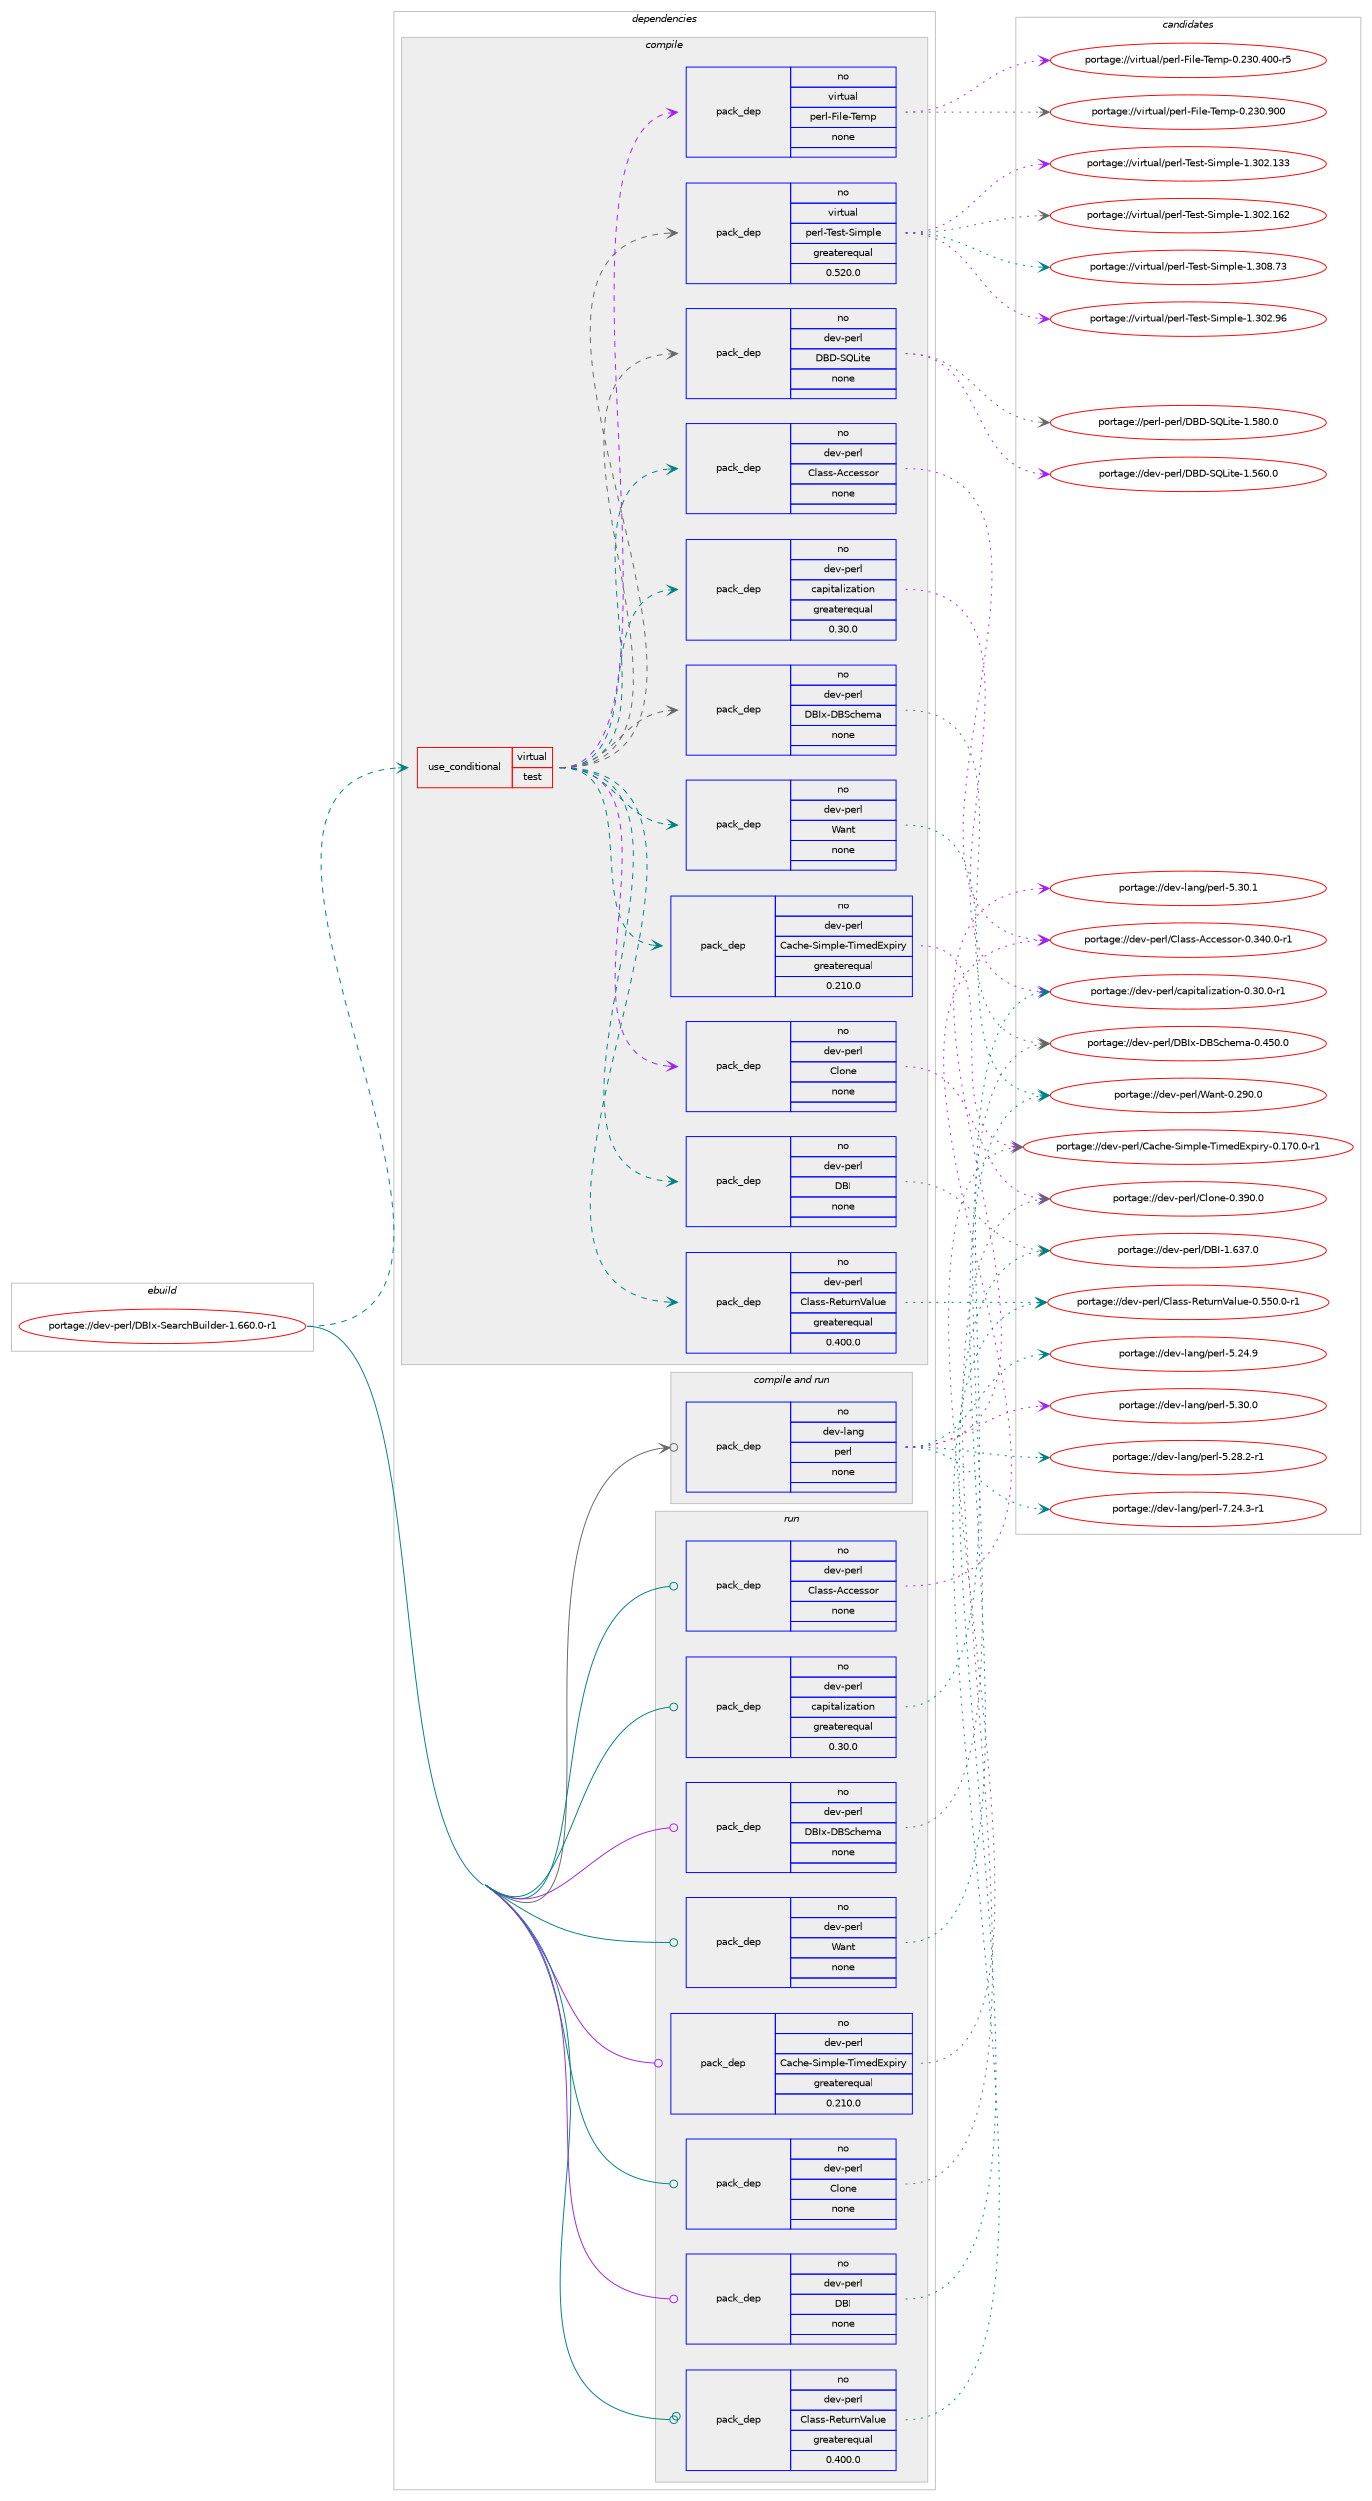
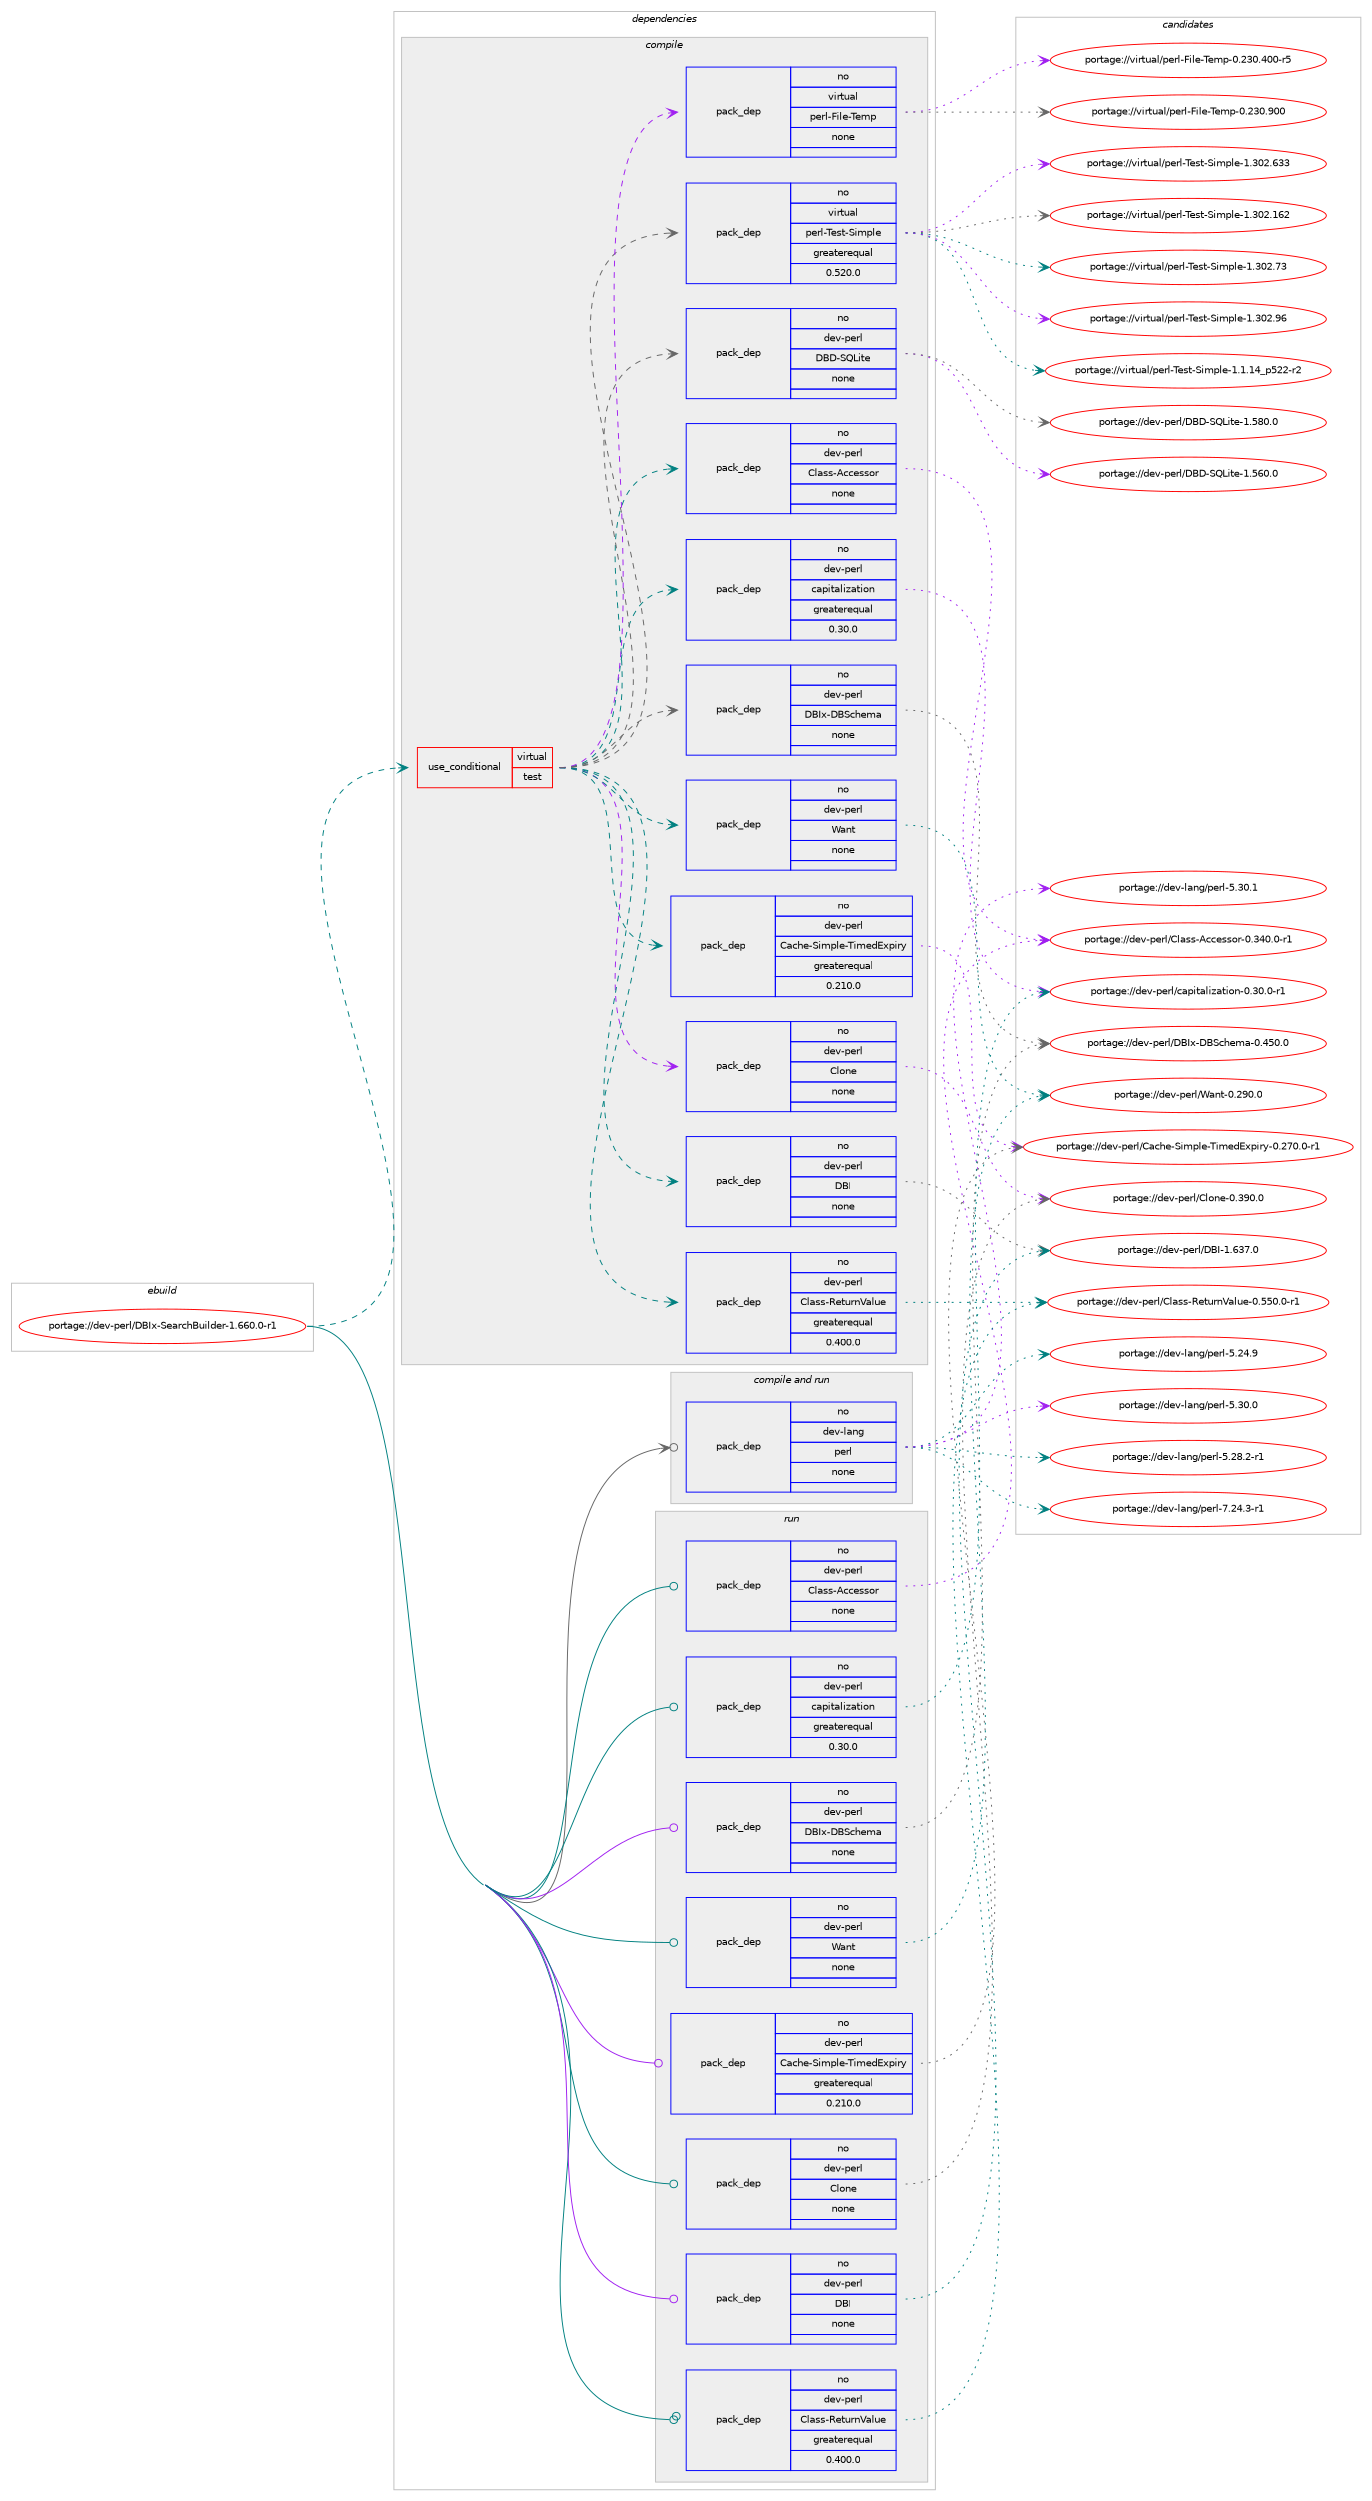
(1188, 164) -> (1188, 164)
(1188, 267) -> (1188, 267)
none -> (1188, 371)
(1188, 423) -> (1188, 423)
(1188, 1147) -> (1188, 1147)
